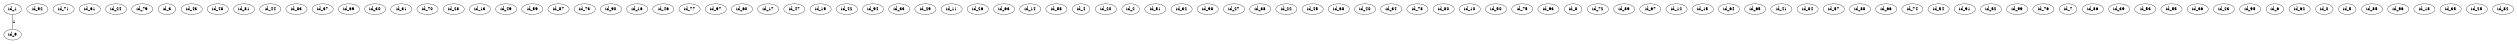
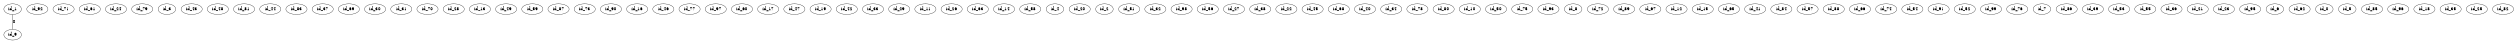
(873, 9) -> none
none -> (1208, 9)
(1729, 9) -> none
none -> (2198, 9)
(14, 22) -> (14, 22)
